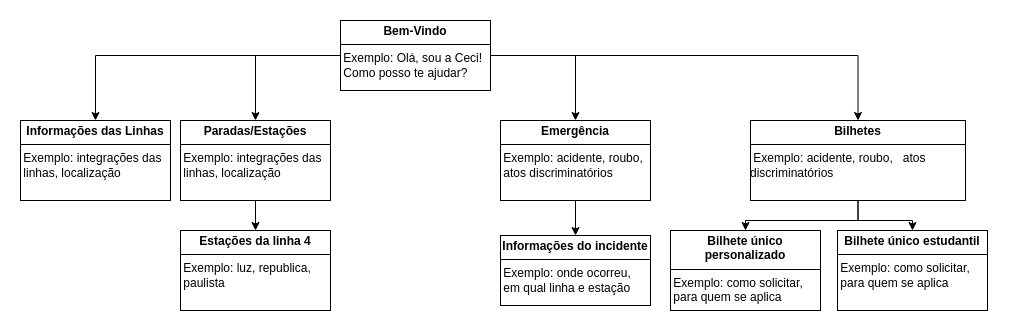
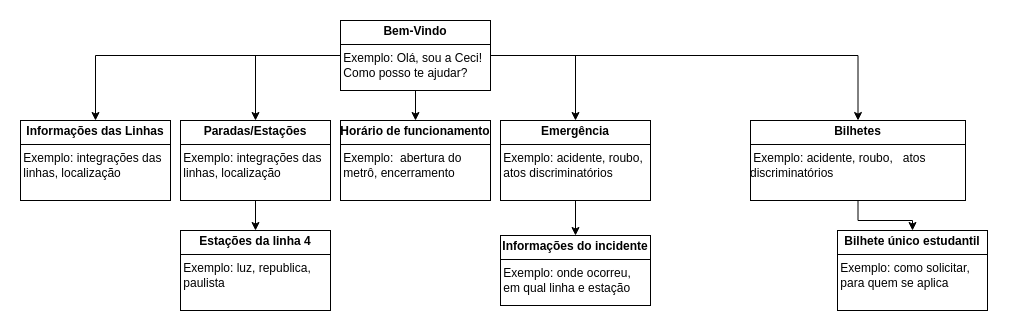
none -> (416, 110)
none -> (416, 161)
(800, 221) -> none
(746, 271) -> none
